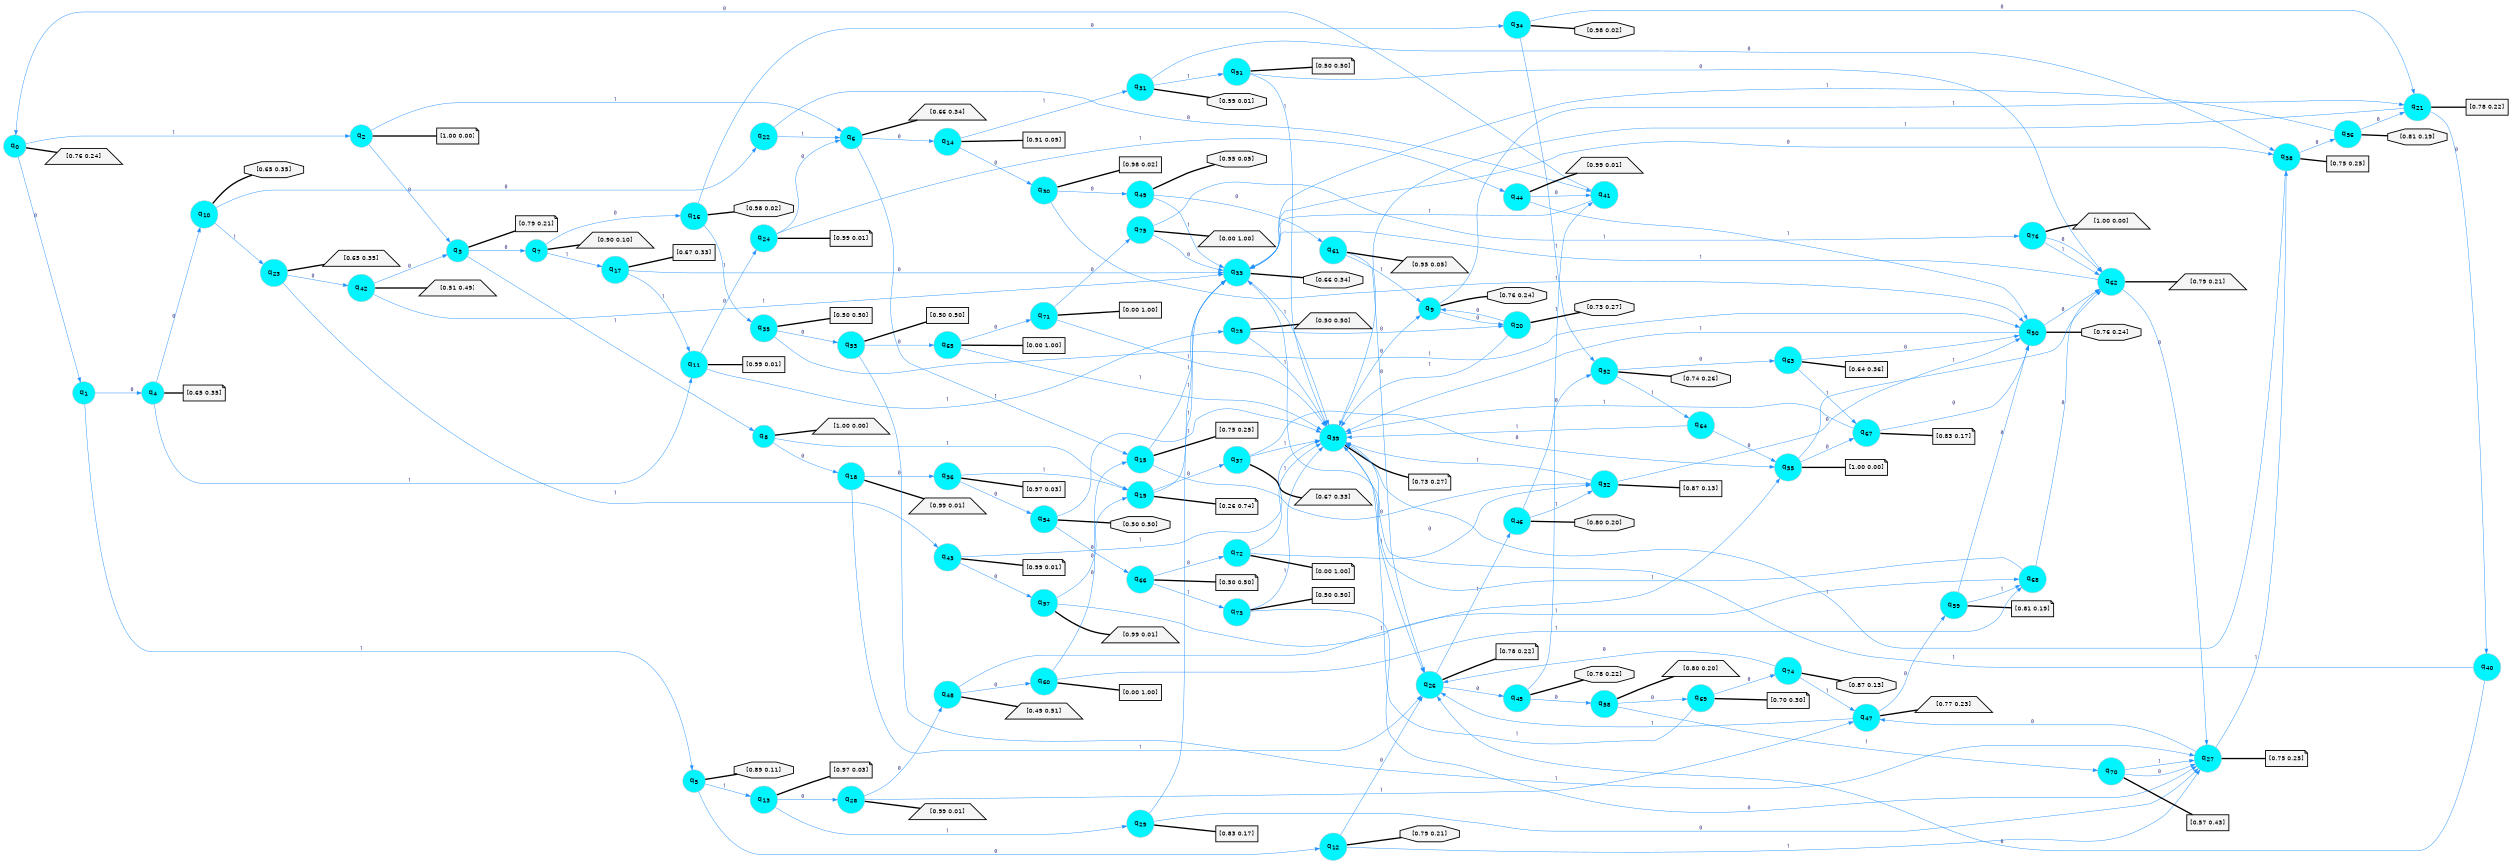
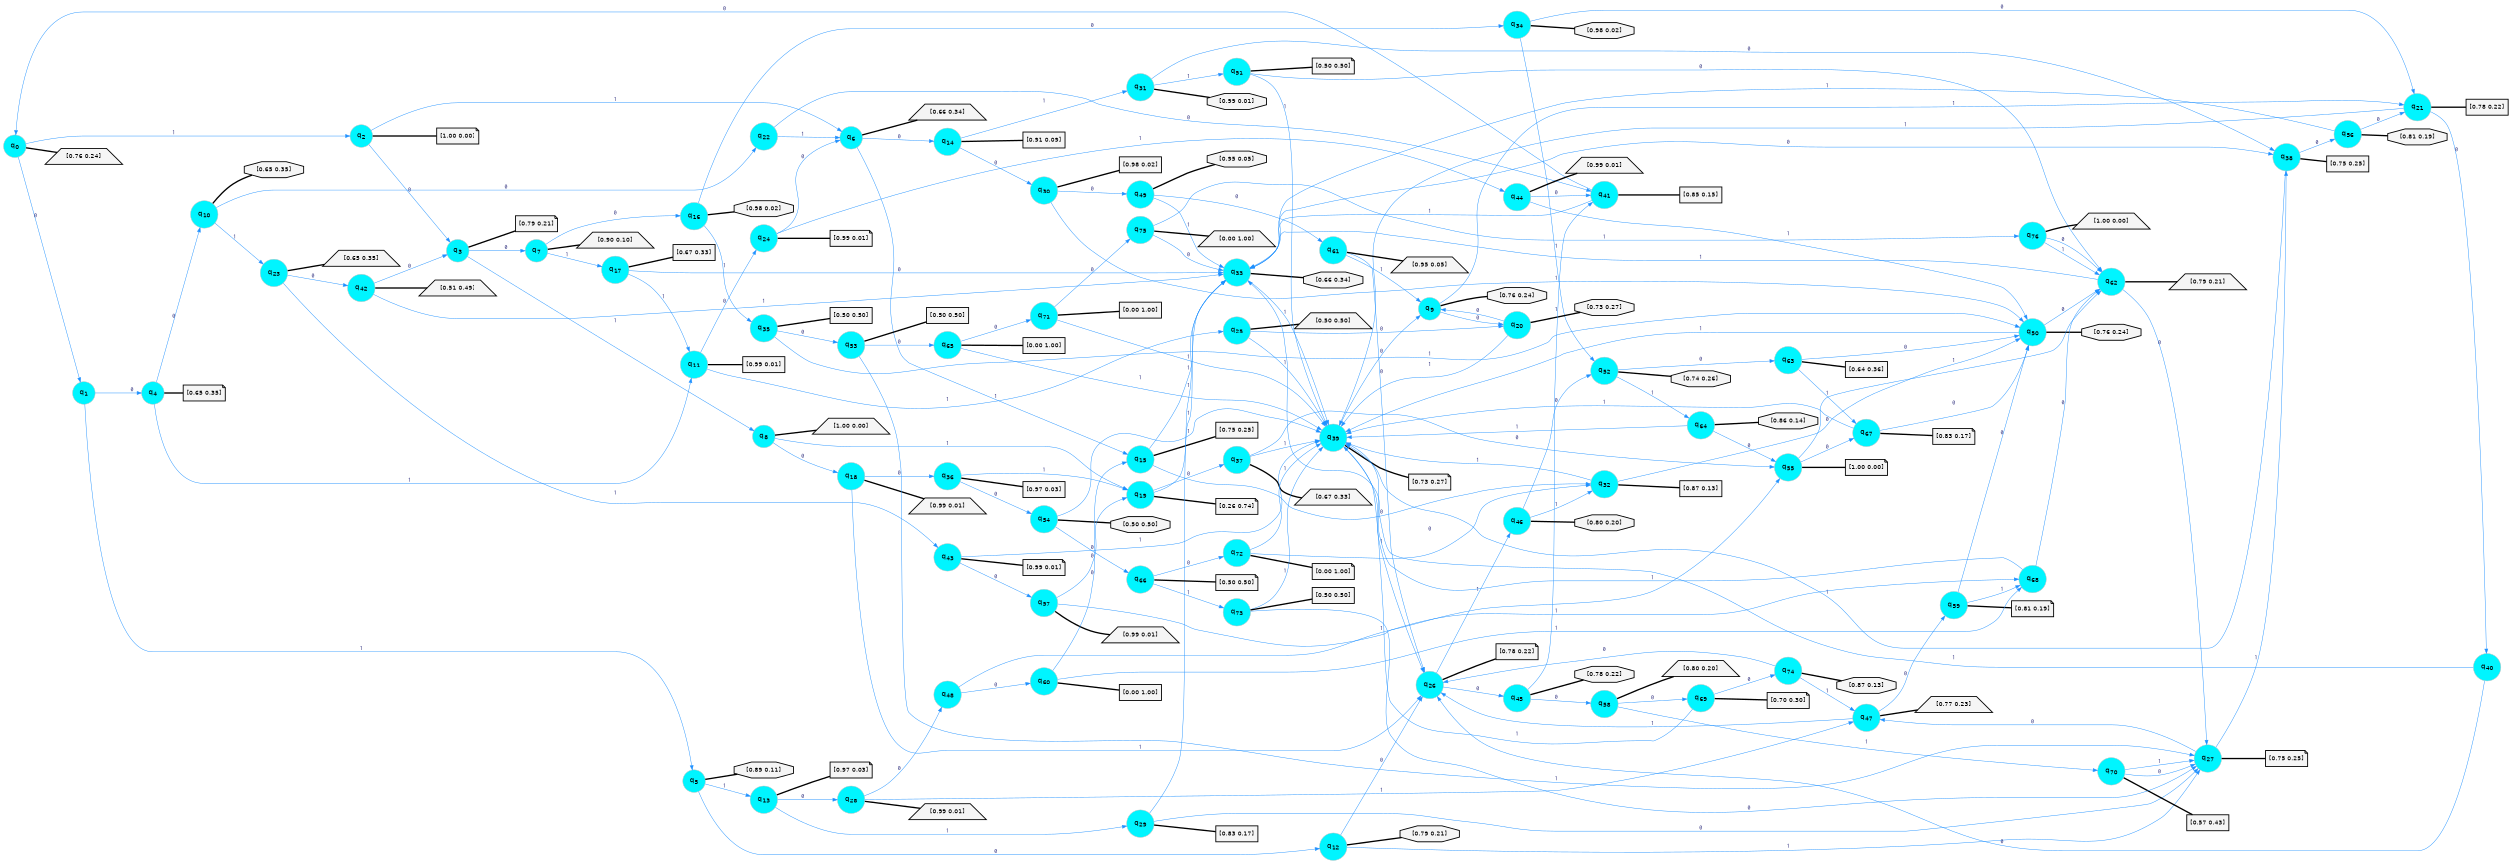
none -> (1701, 195)
none -> (1788, 421)
(1044, 711) -> none
